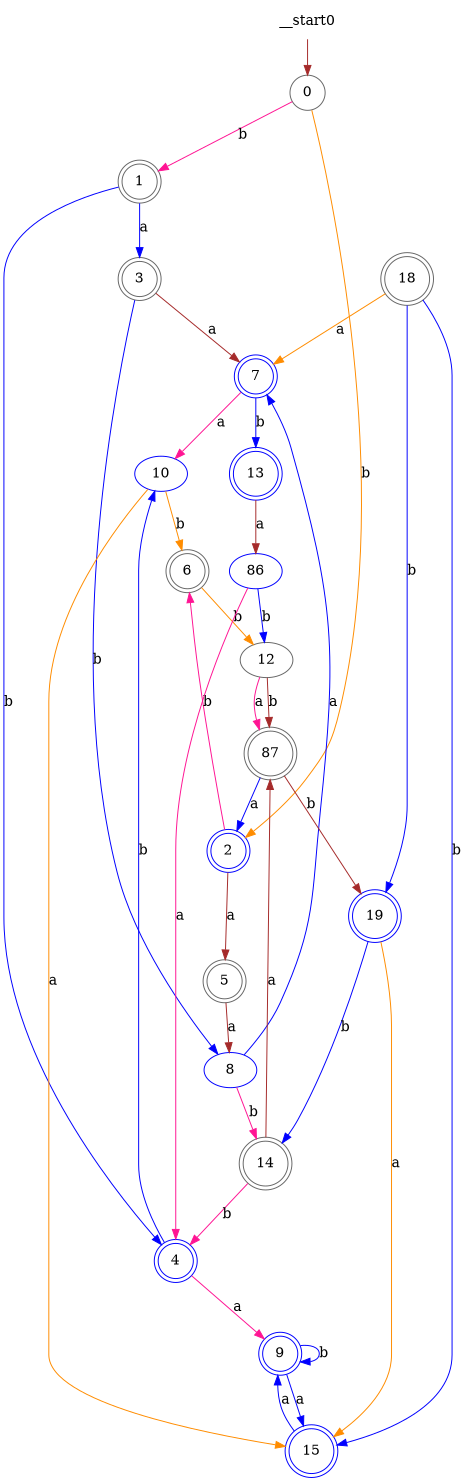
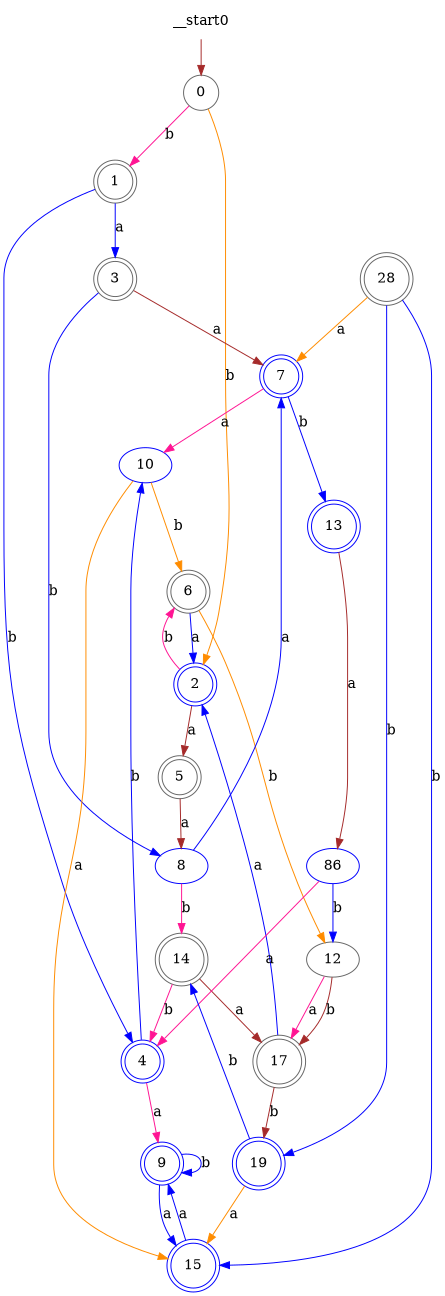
(407, 279) -> (387, 279)
none -> (191, 633)
(270, 754) -> (279, 1062)
